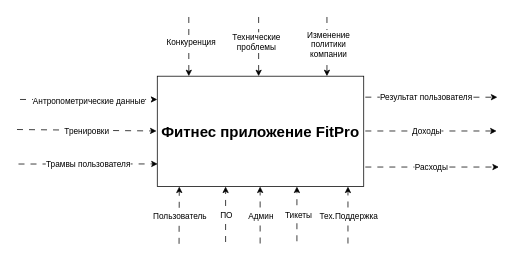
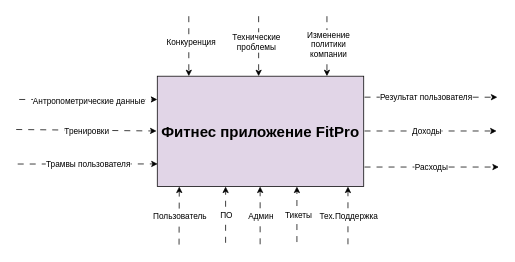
(260, 131) -> (260, 131)
